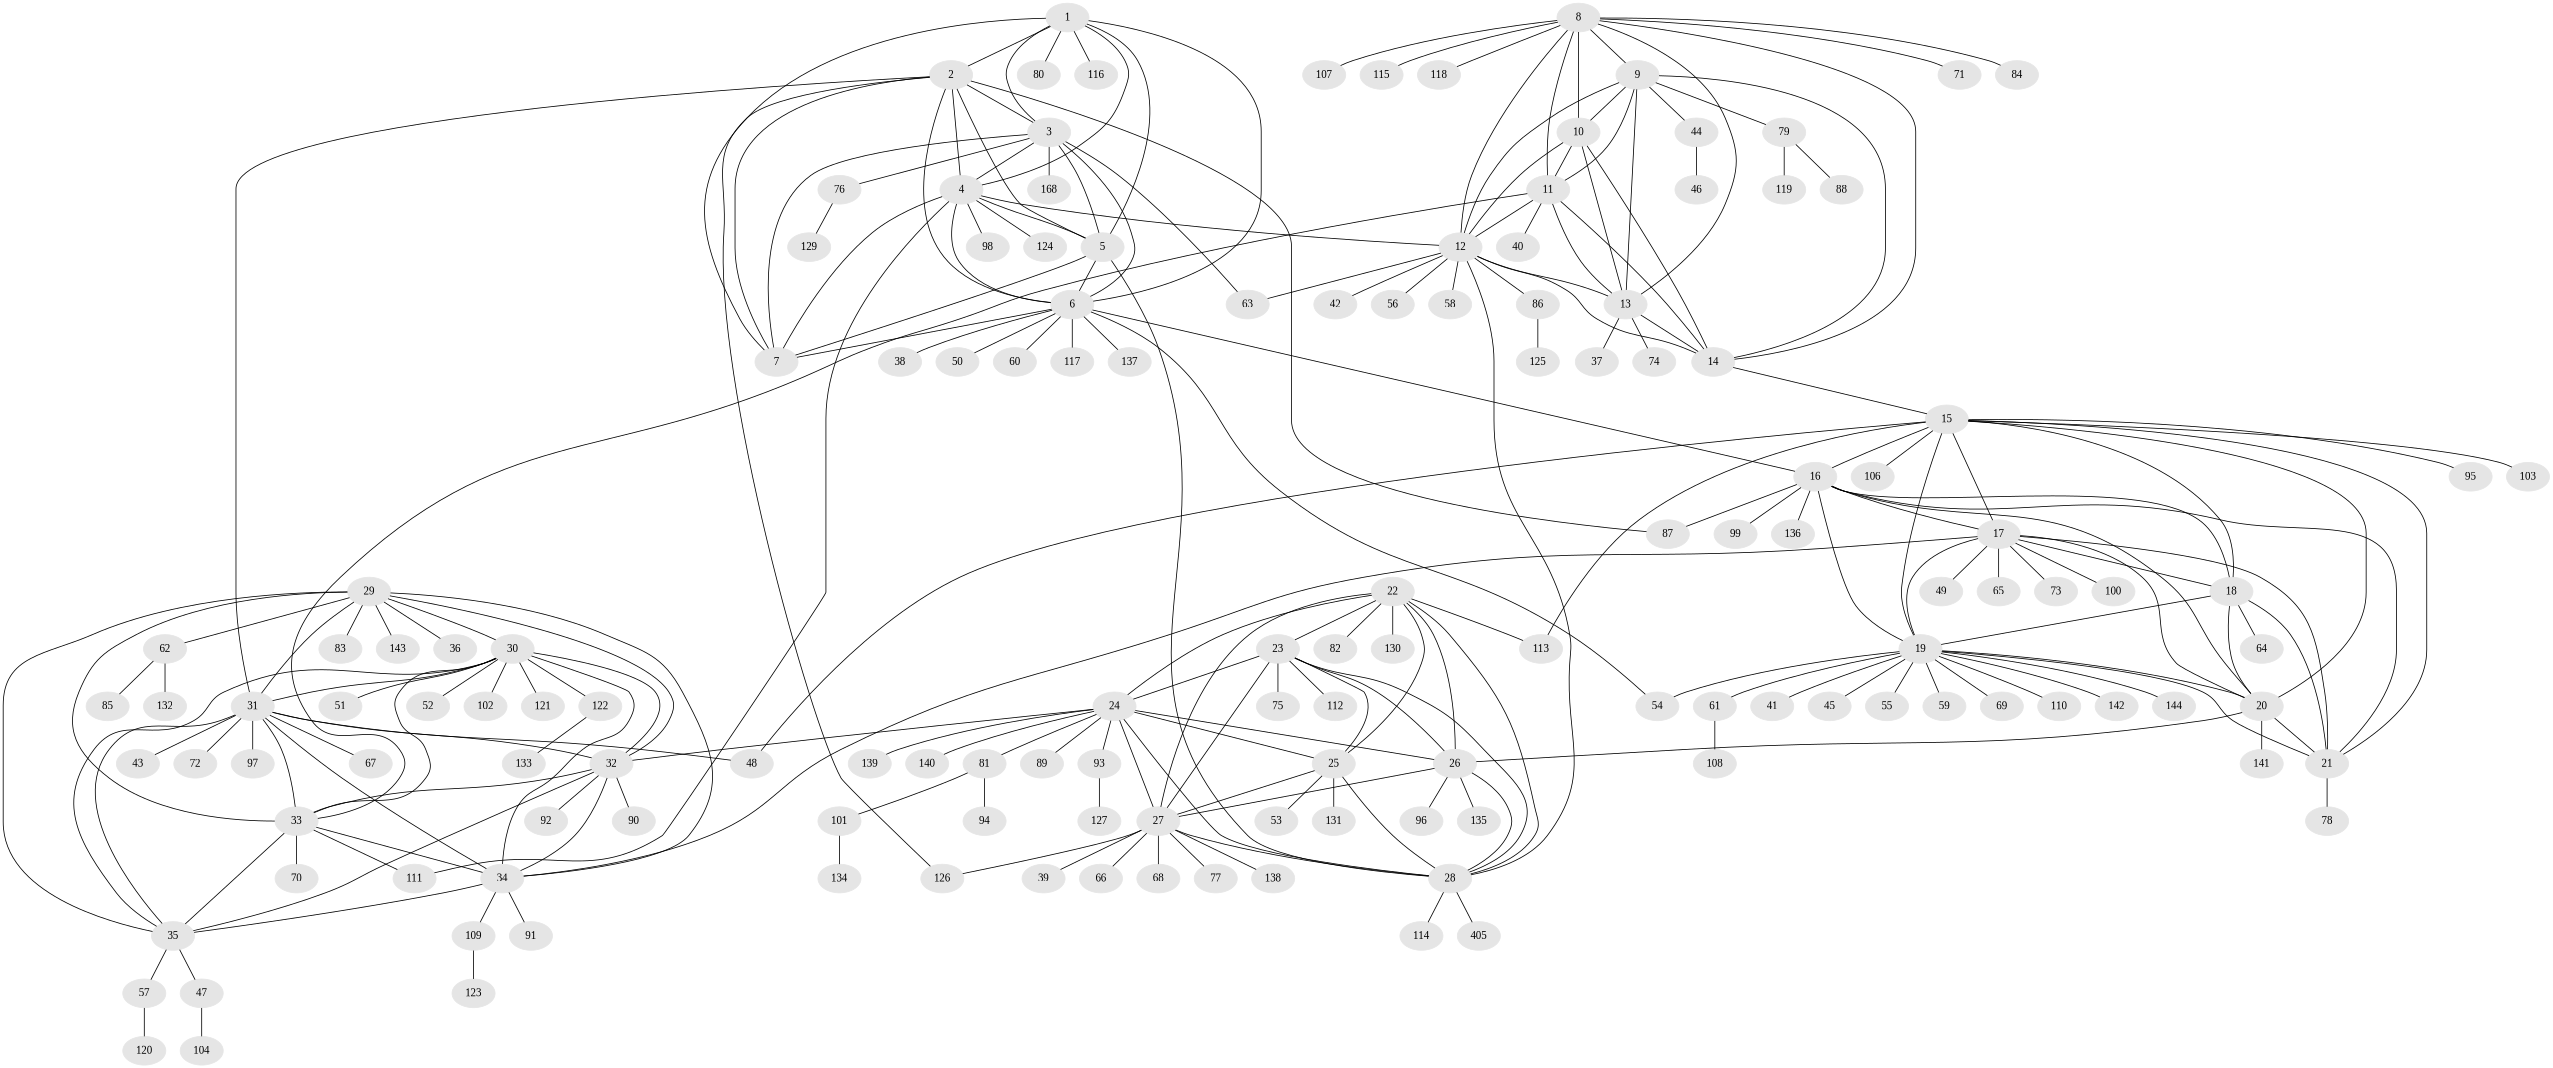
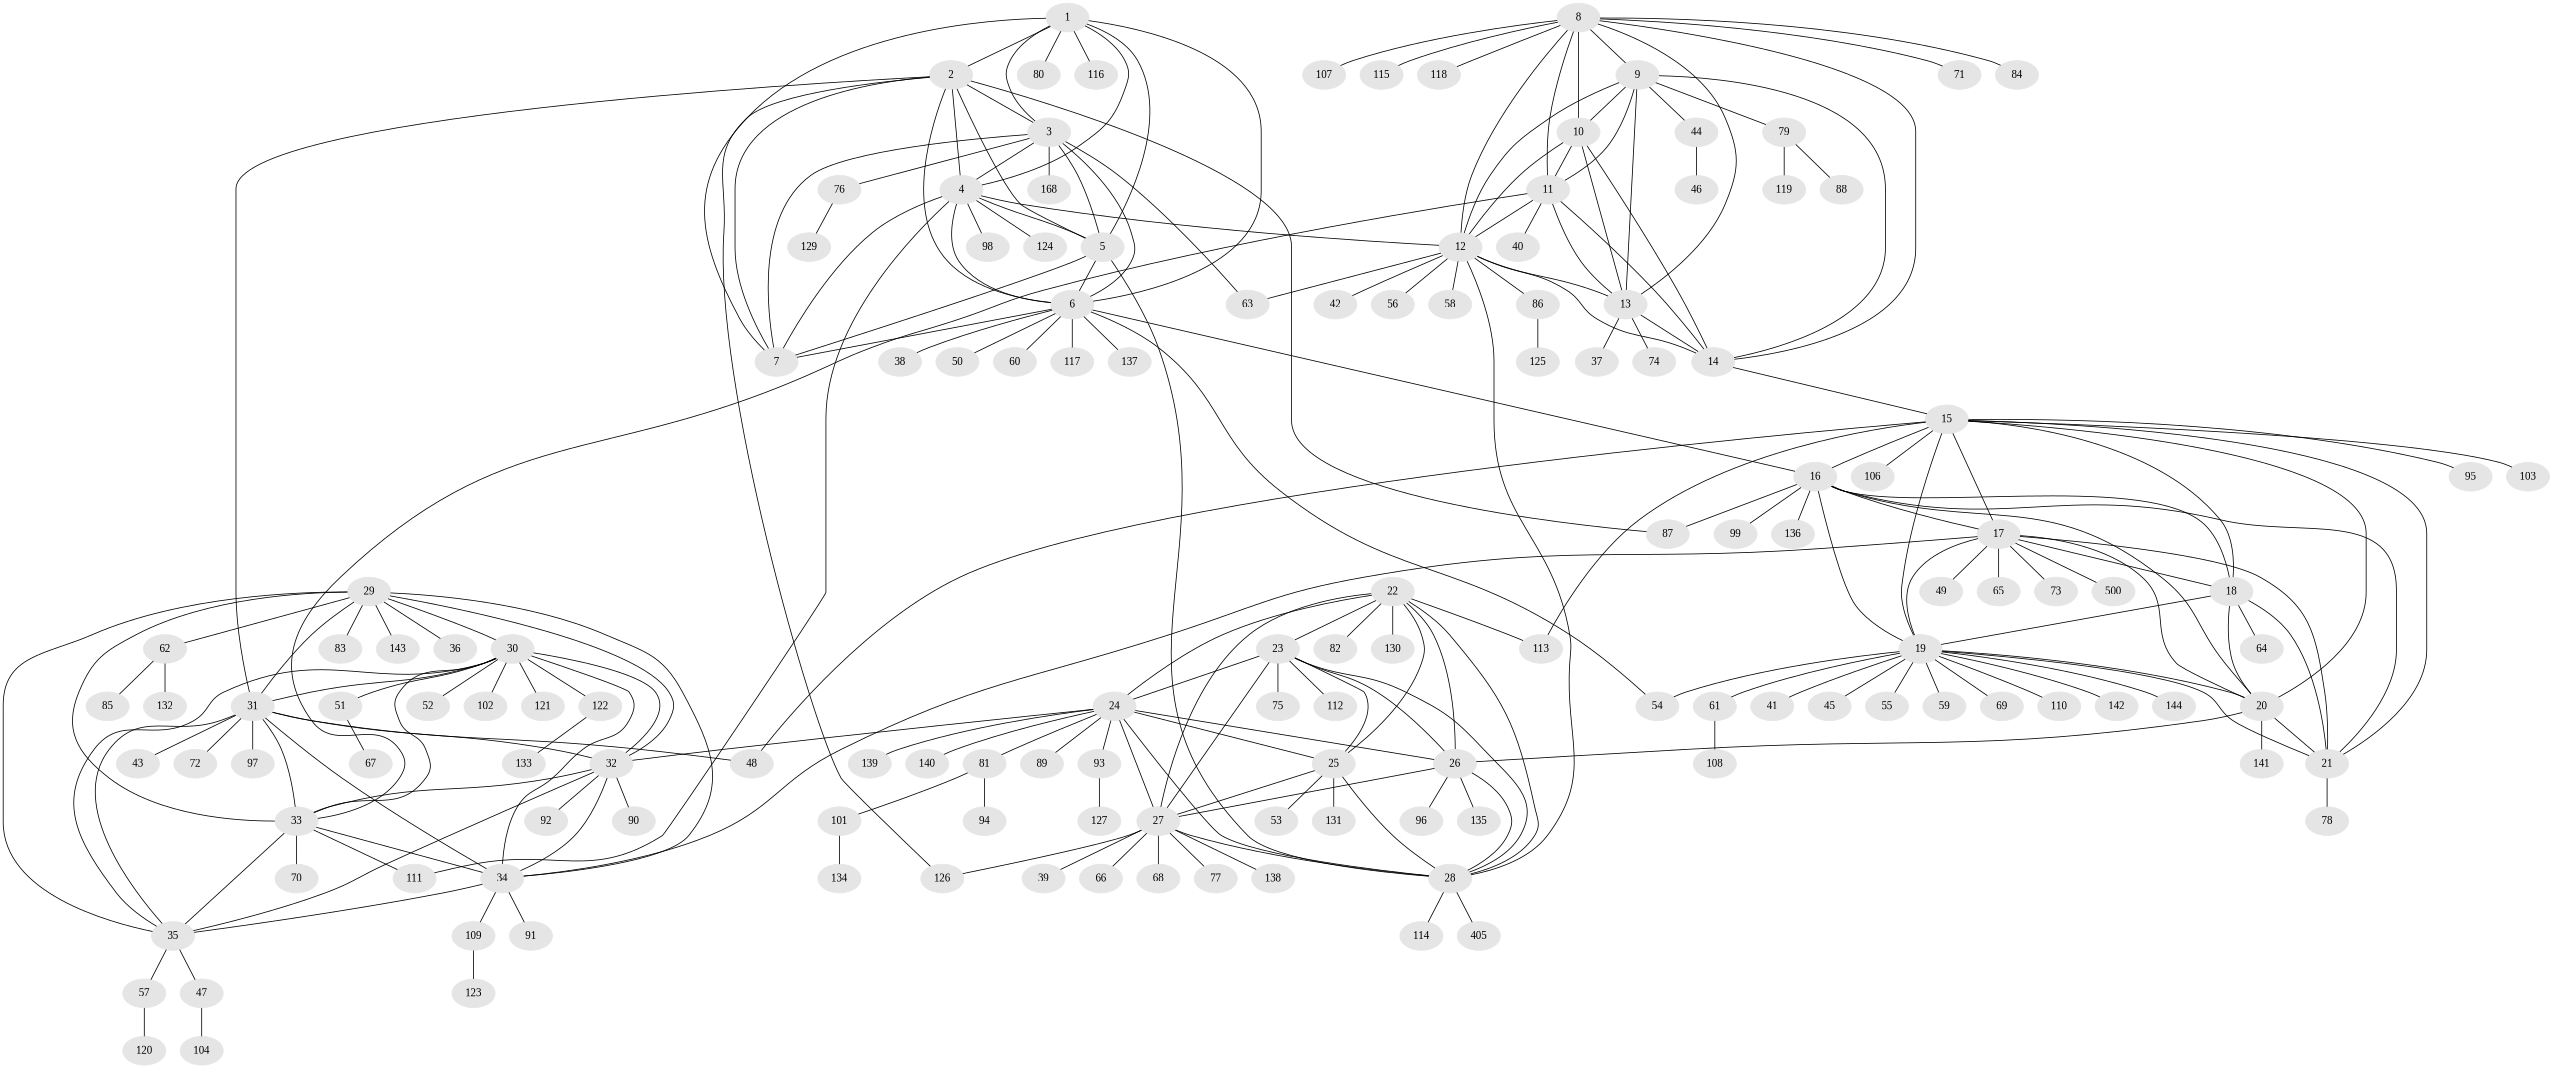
(2113, 592) -> (2113, 592)
(312, 735) -> (358, 740)
